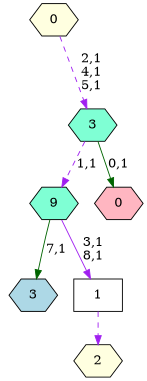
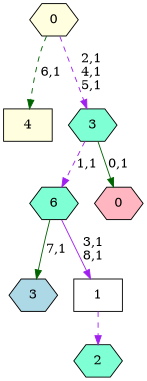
none -> (28, 125)
(54, 203) -> (54, 203)
(98, 361) -> (98, 361)
